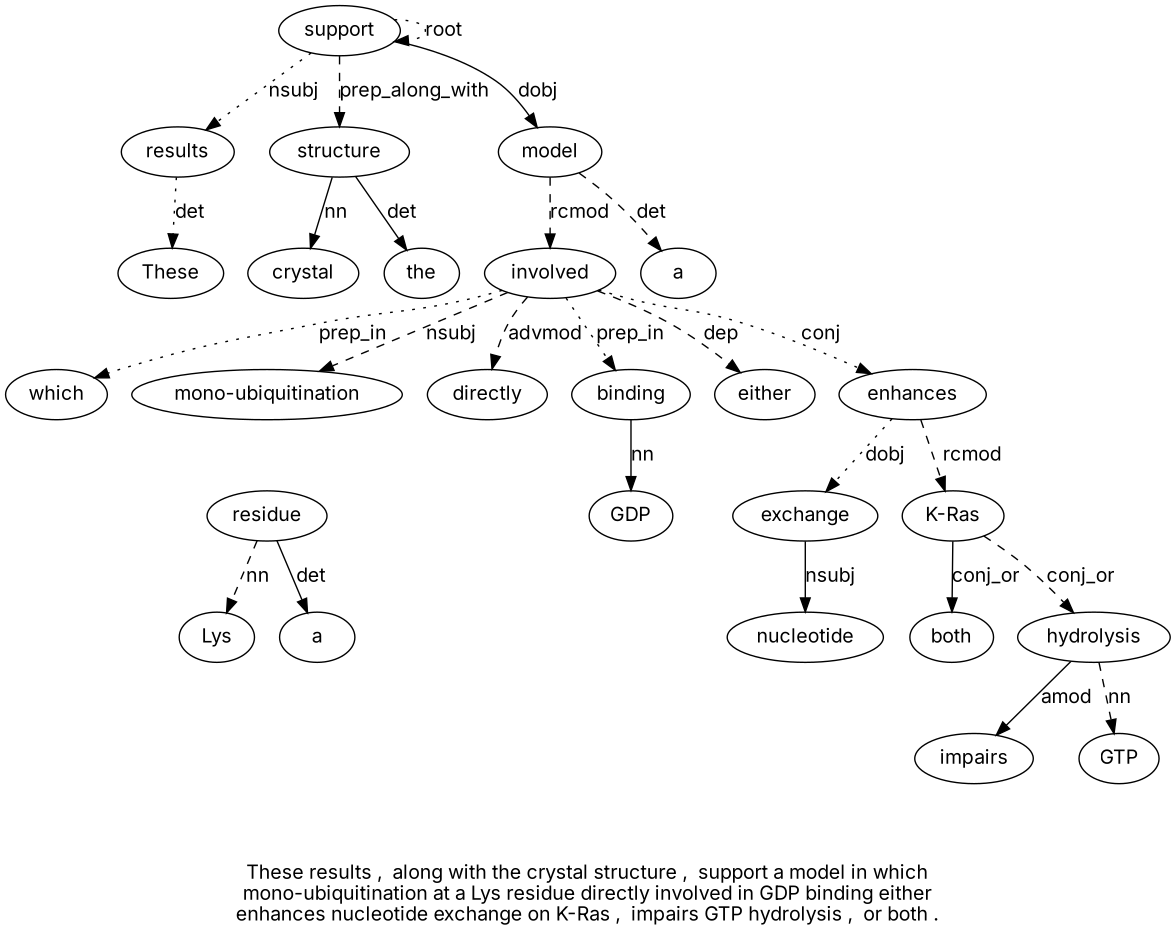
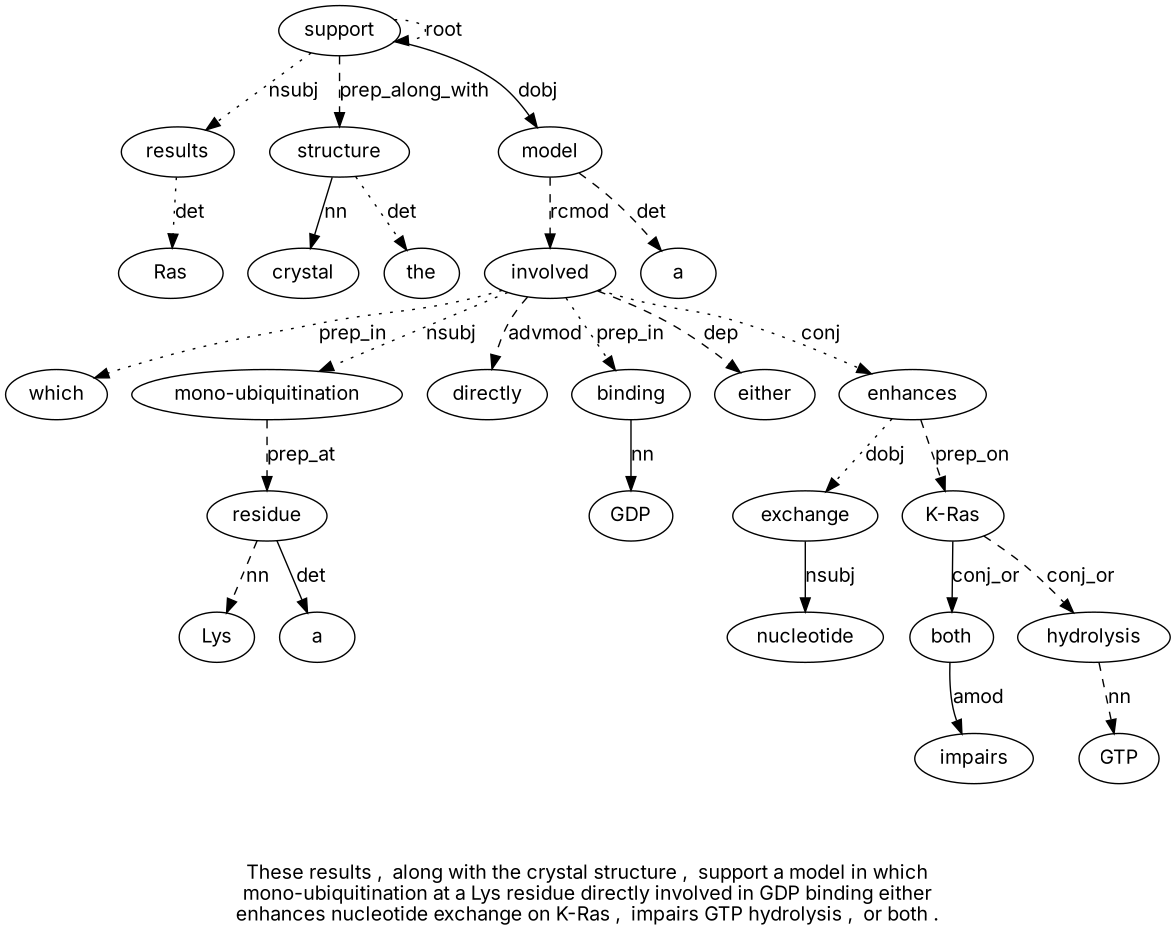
(377, 208) -> (377, 208)
(171, 273) -> (171, 273)
(420, 329) -> (420, 329)
none -> (267, 448)
(973, 455) -> (973, 455)
(1039, 693) -> (951, 692)
